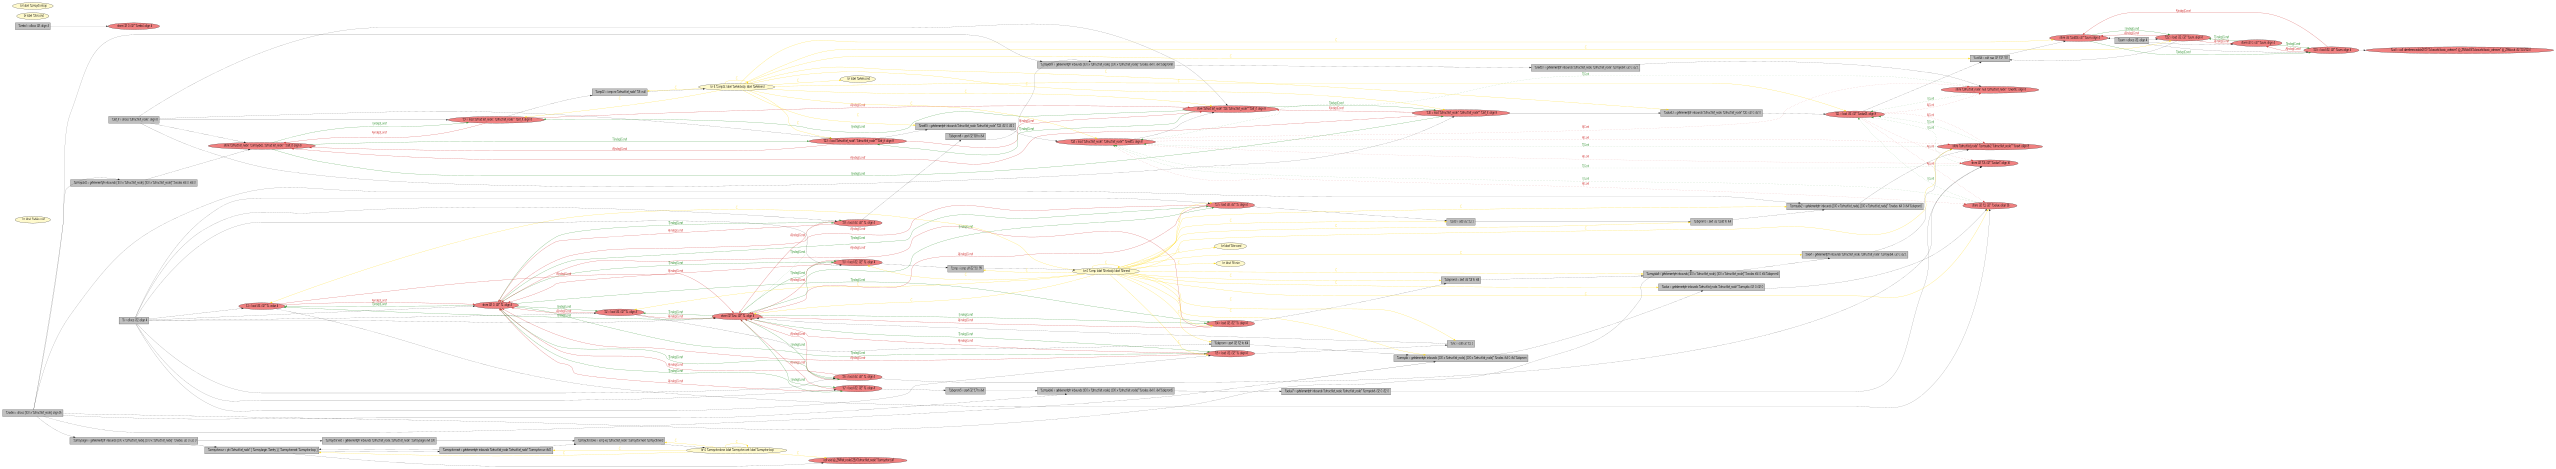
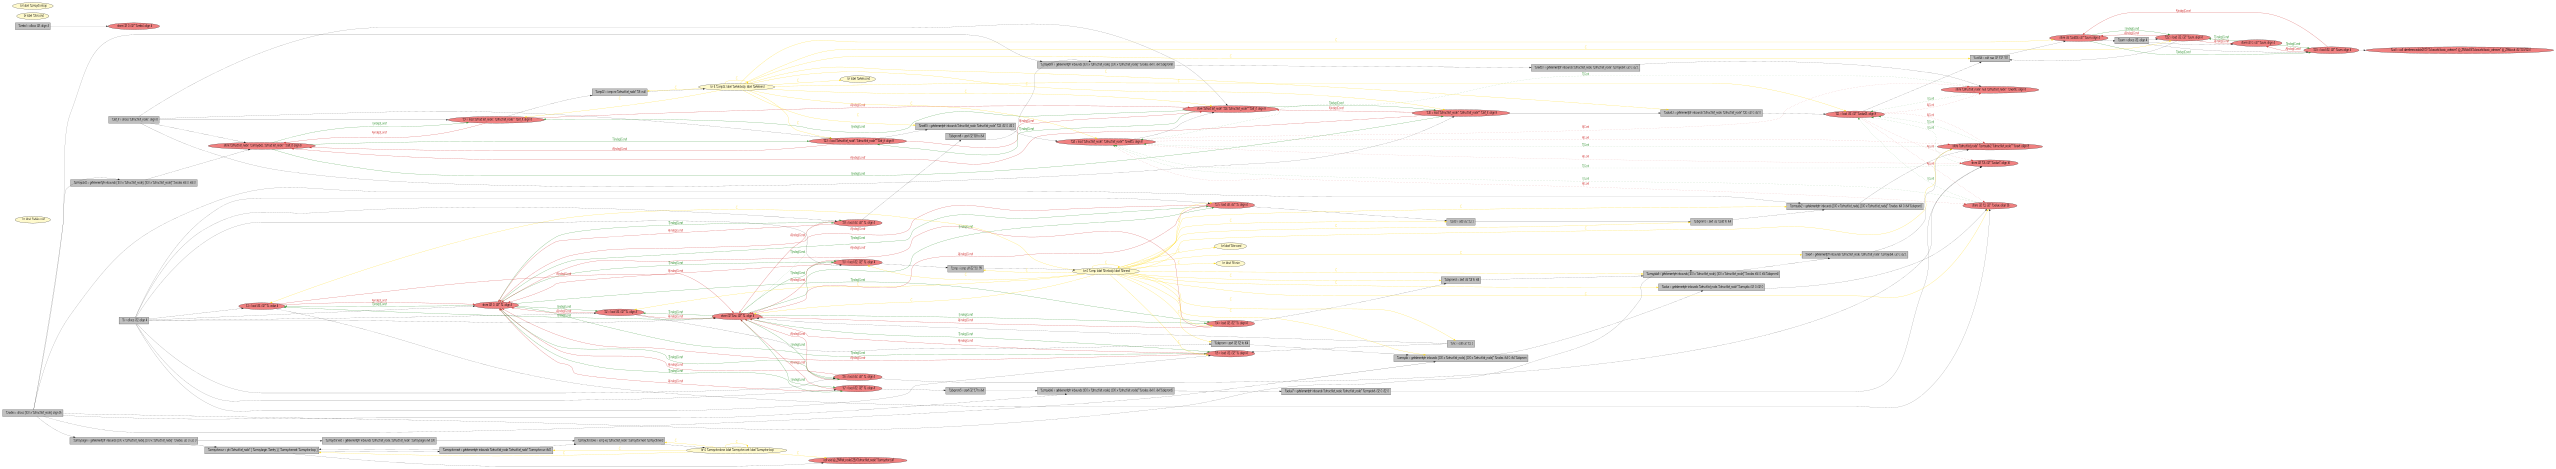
(2112, 38) -> (2107, 41)
(1350, 350) -> (1350, 347)
